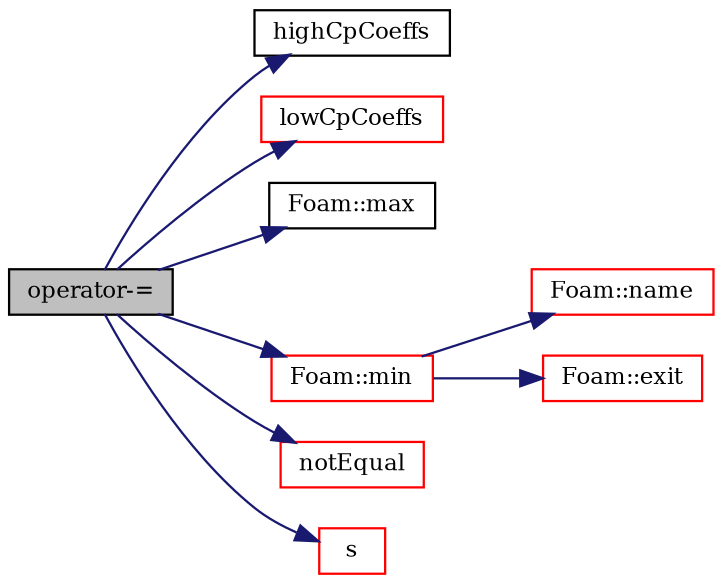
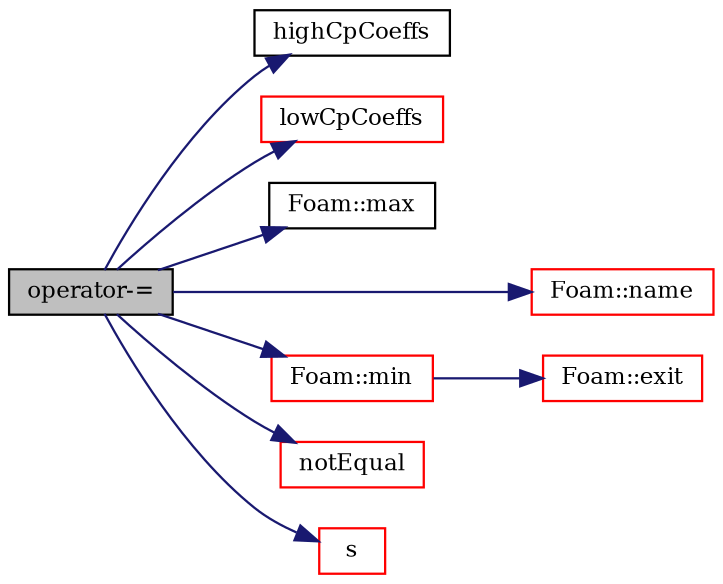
(477, 339) -> (341, 292)
